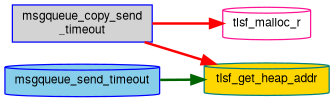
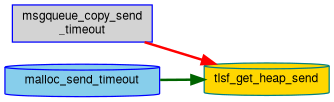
(267, 24) -> none
(267, 79) -> (267, 79)
(82, 80) -> (82, 80)
